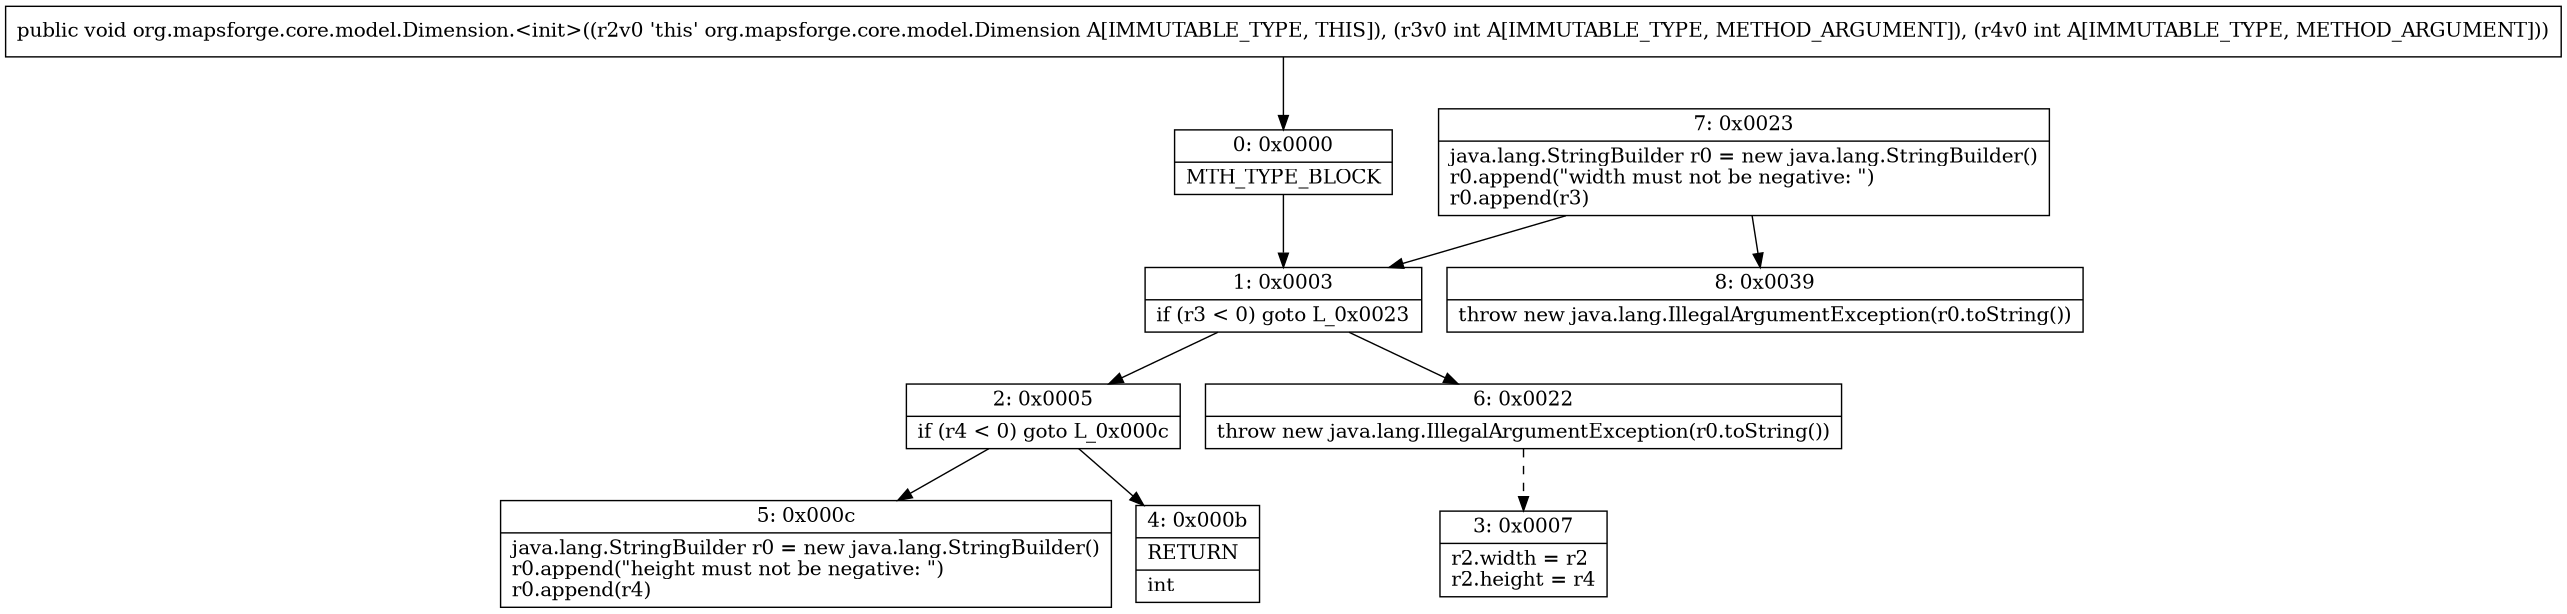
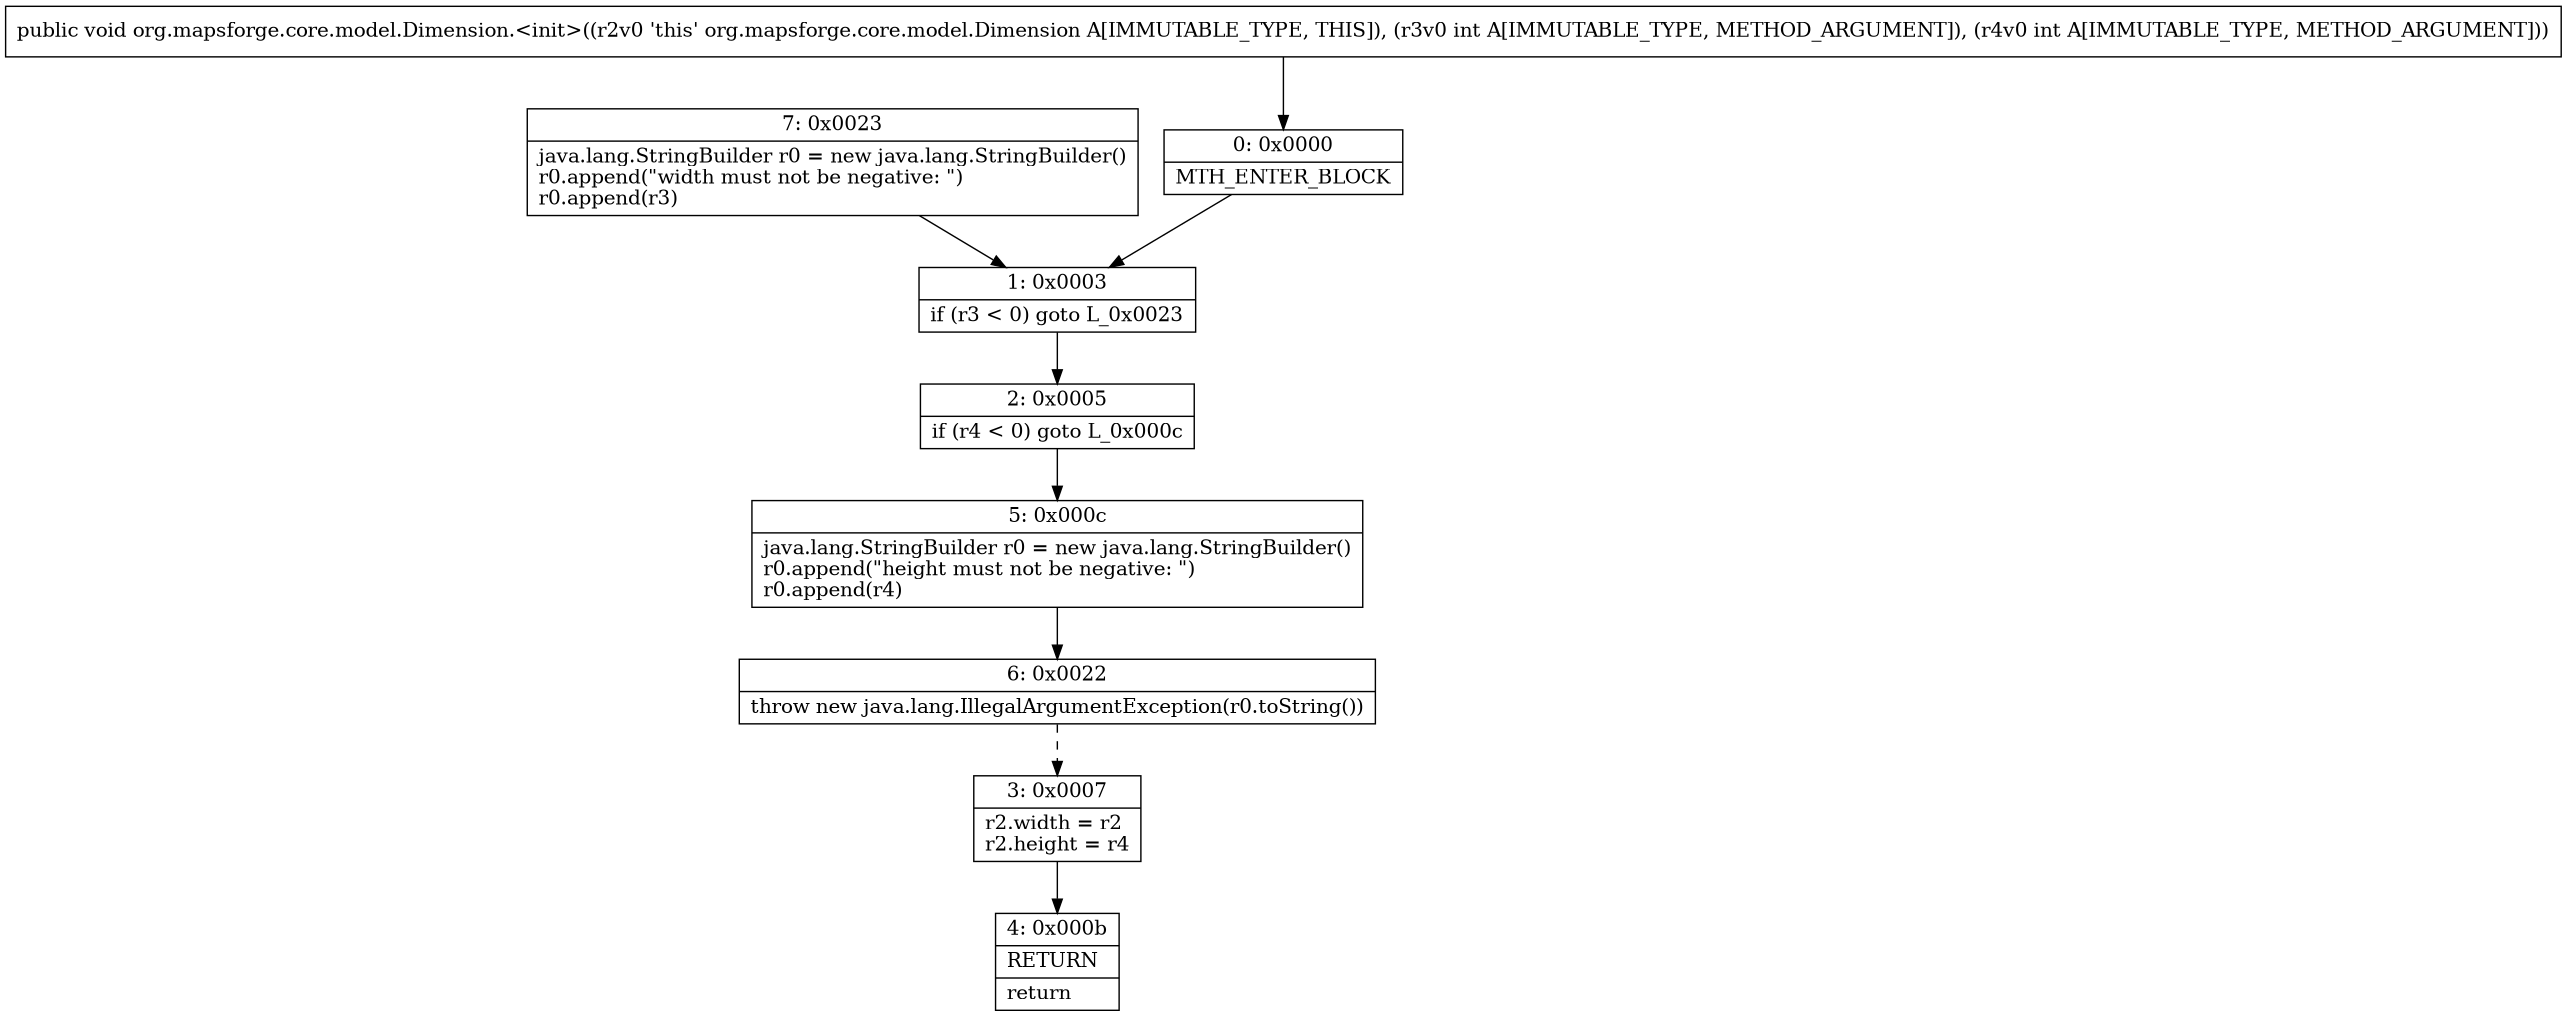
(1283, 178) -> (1283, 178)
(1765, 300) -> none
(1397, 355) -> (1057, 626)
(1106, 472) -> (1057, 880)
(1161, 586) -> (1039, 993)
